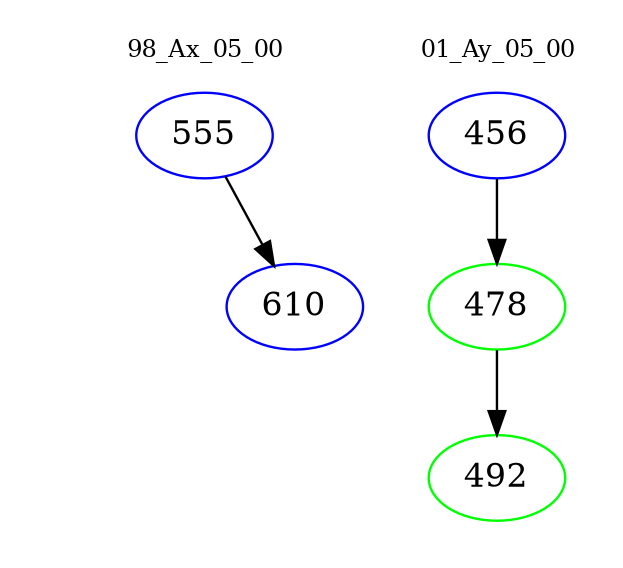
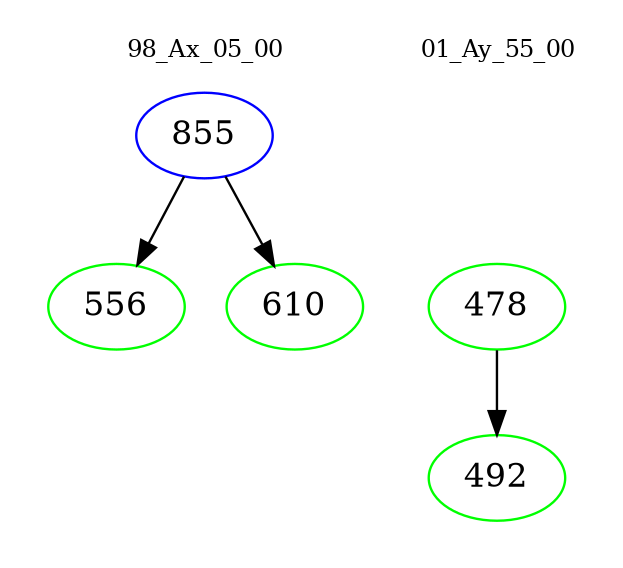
(498, 51) -> (498, 51)
(204, 136) -> (204, 136)
(497, 136) -> none
none -> (117, 307)
(295, 307) -> (295, 307)
